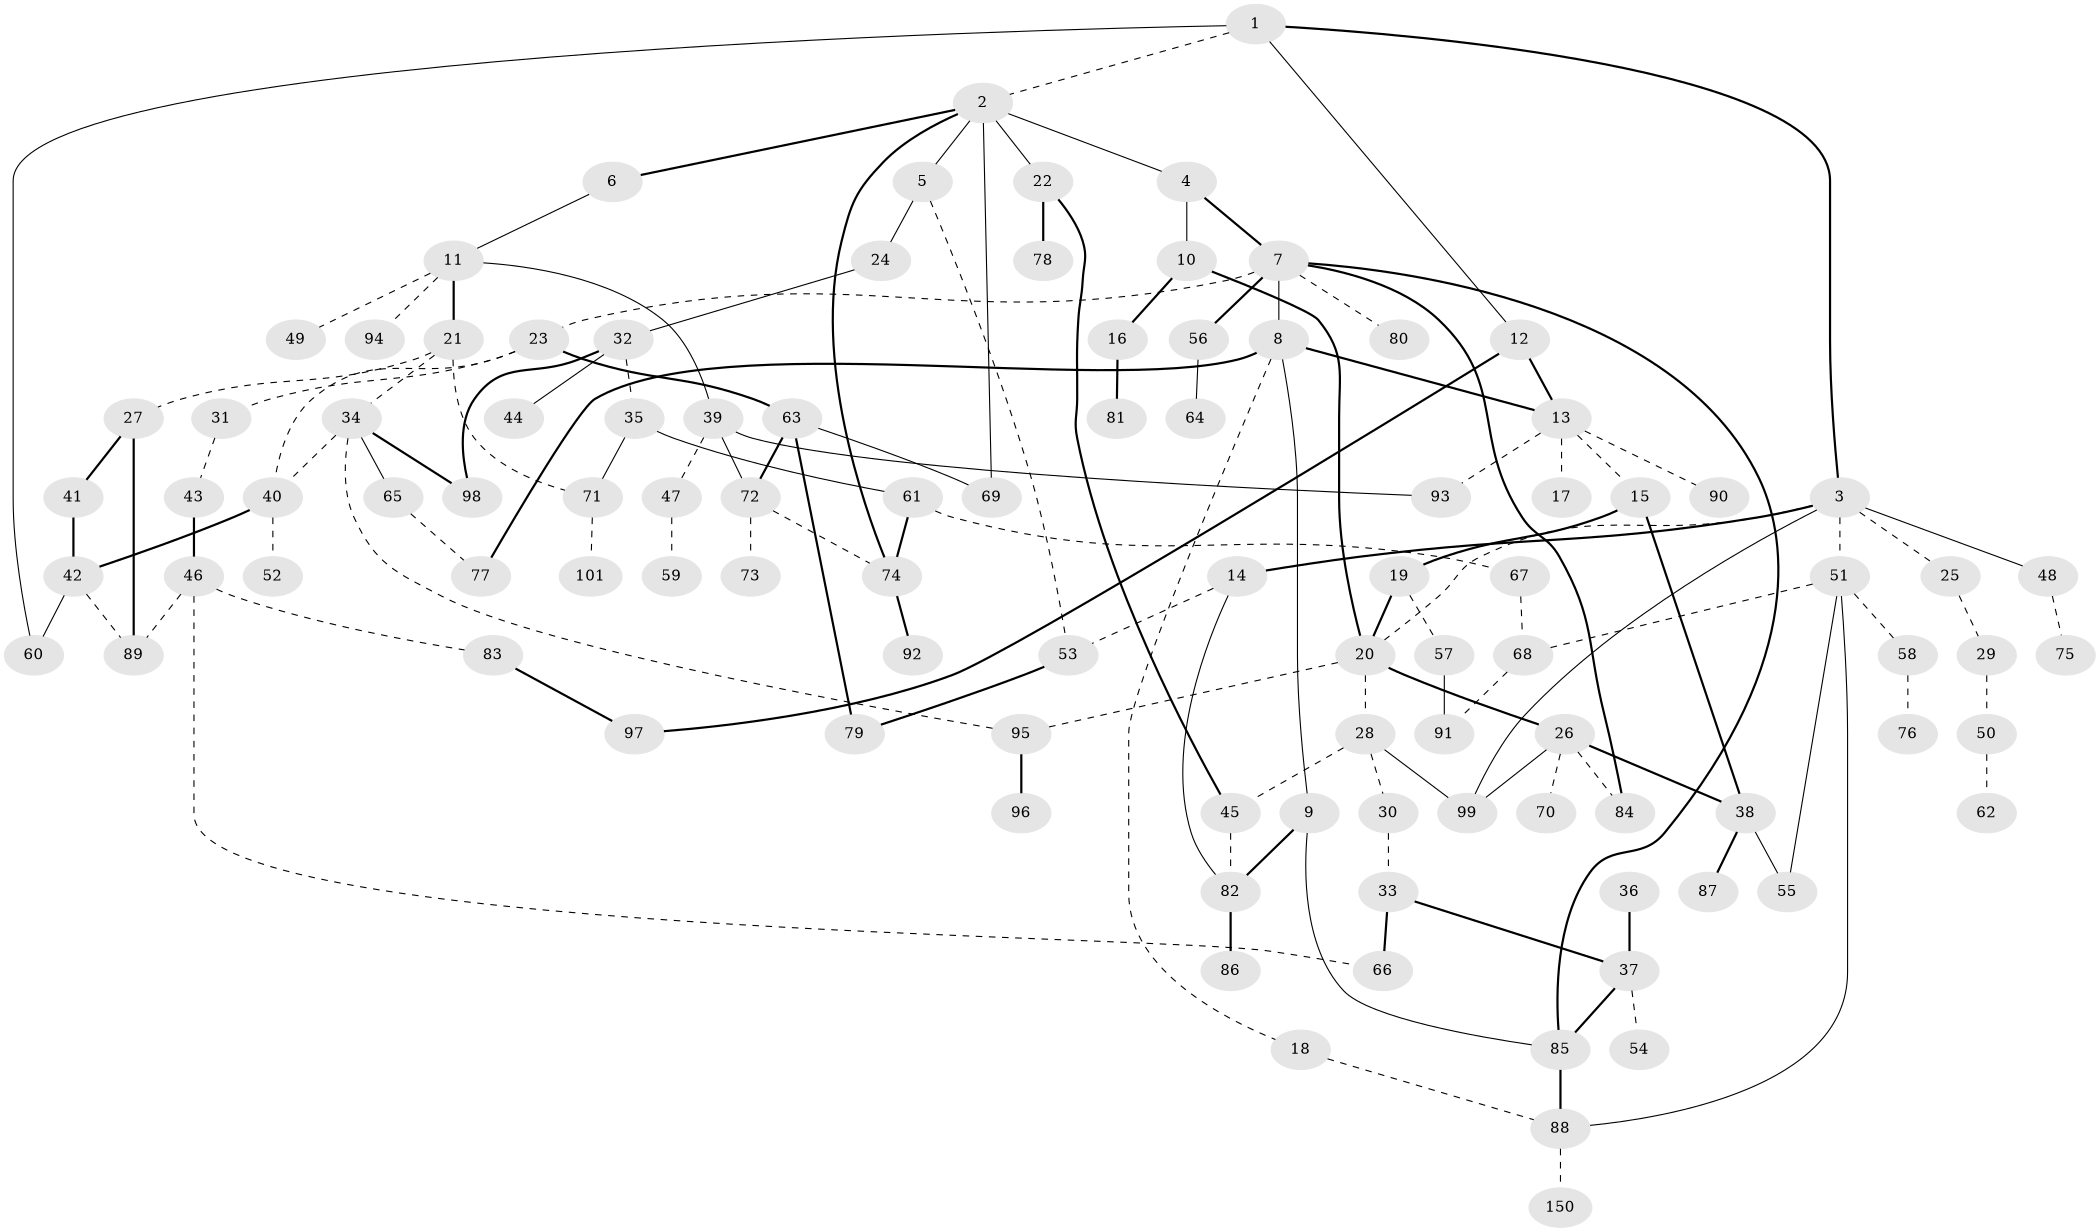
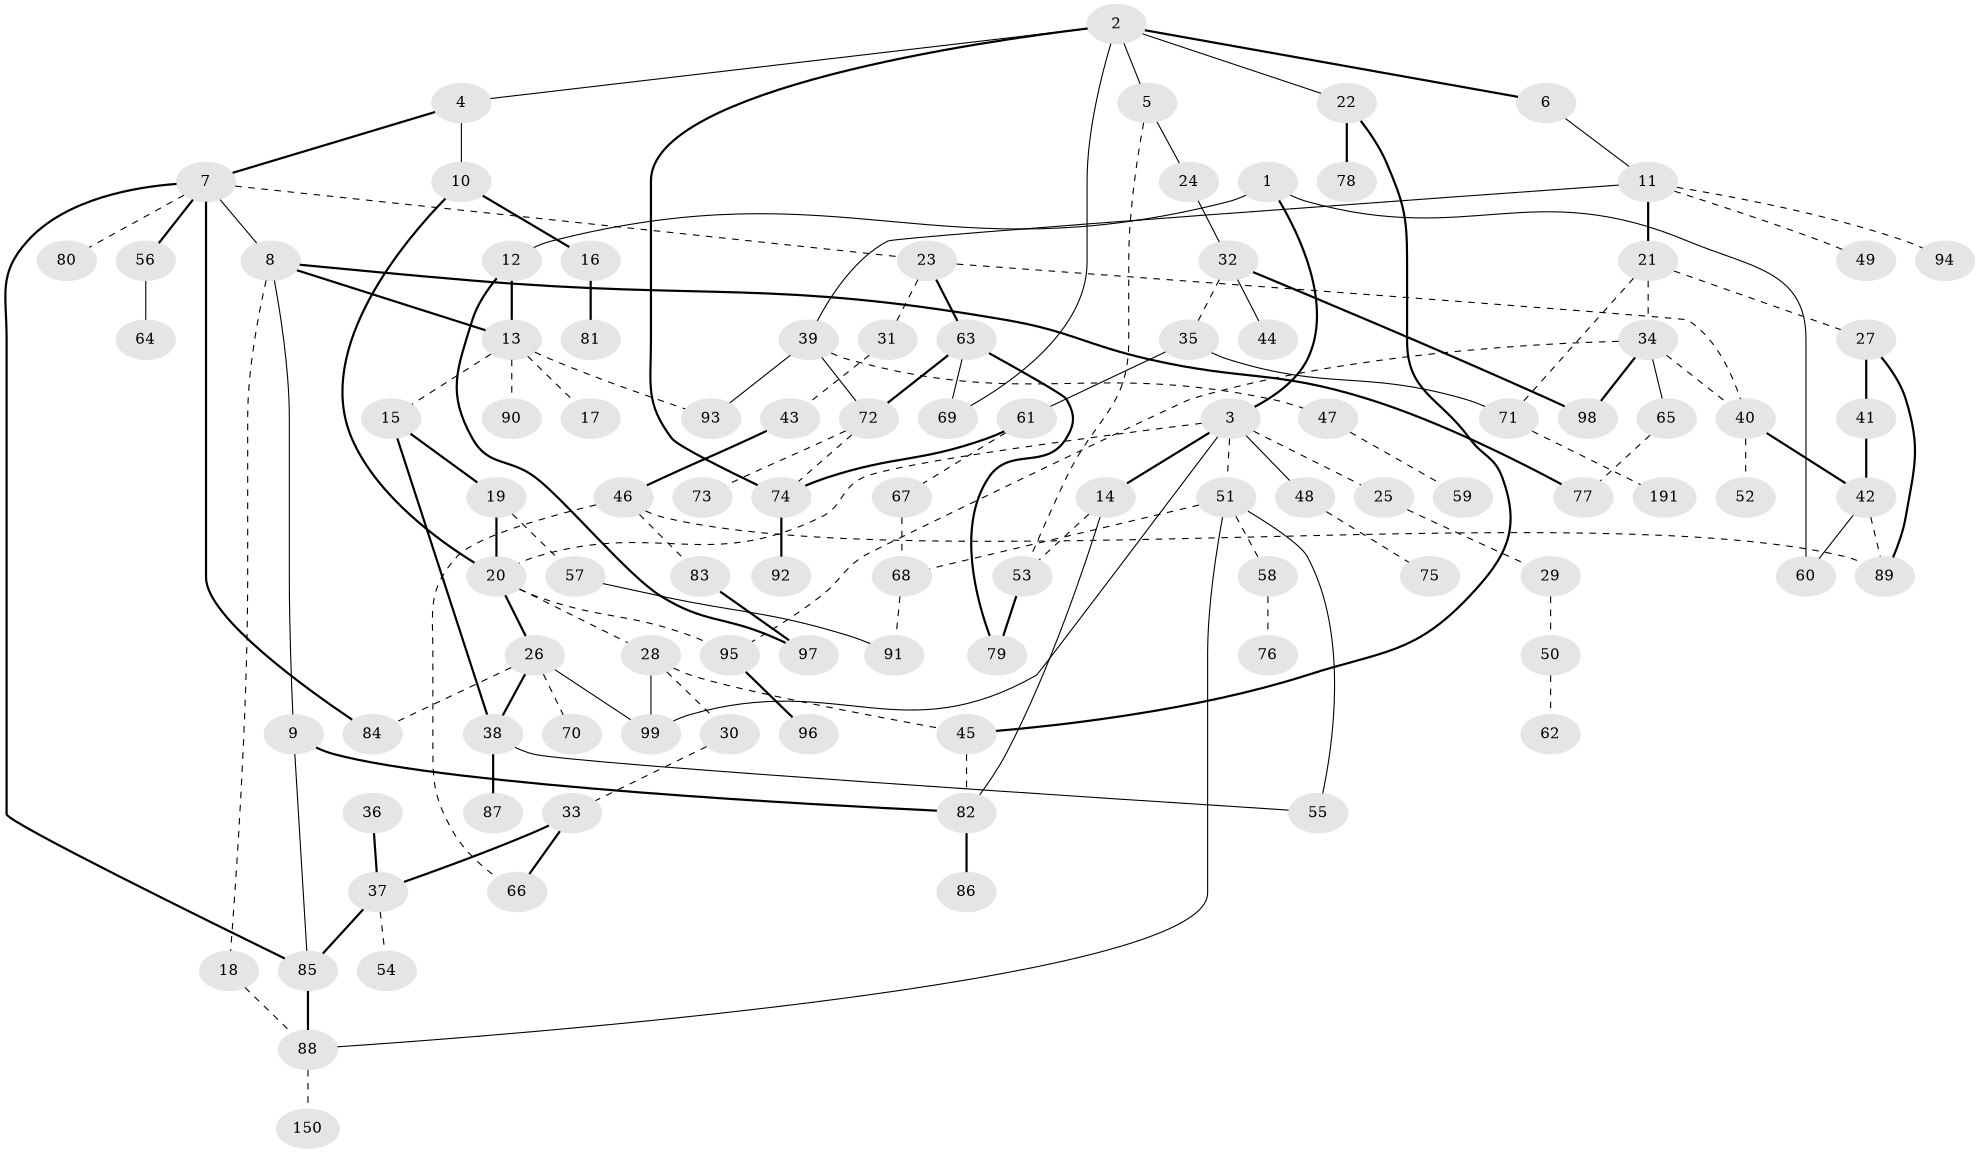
(1119, 64) -> none
(591, 576) -> (1665, 498)
